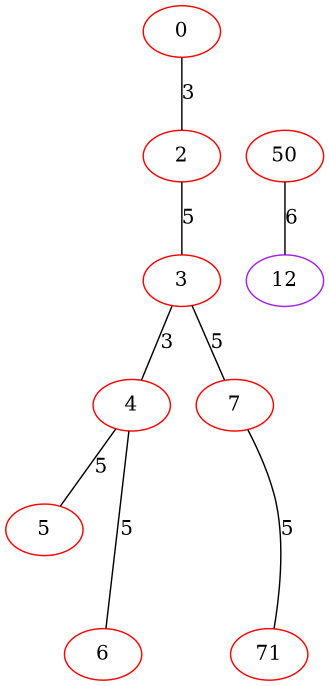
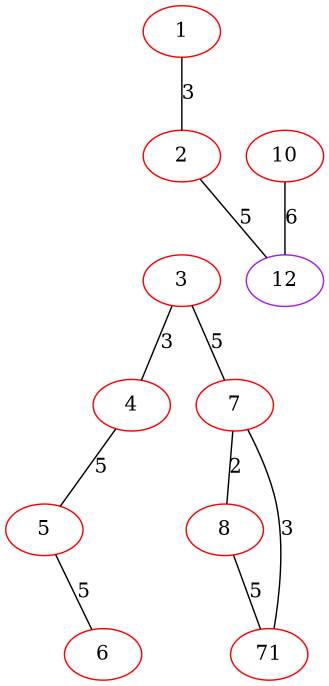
(182, 32) -> (182, 32)
(285, 156) -> (285, 156)
(182, 218) -> (233, 218)
(117, 530) -> (74, 592)
none -> (225, 530)
(288, 530) -> (288, 530)
